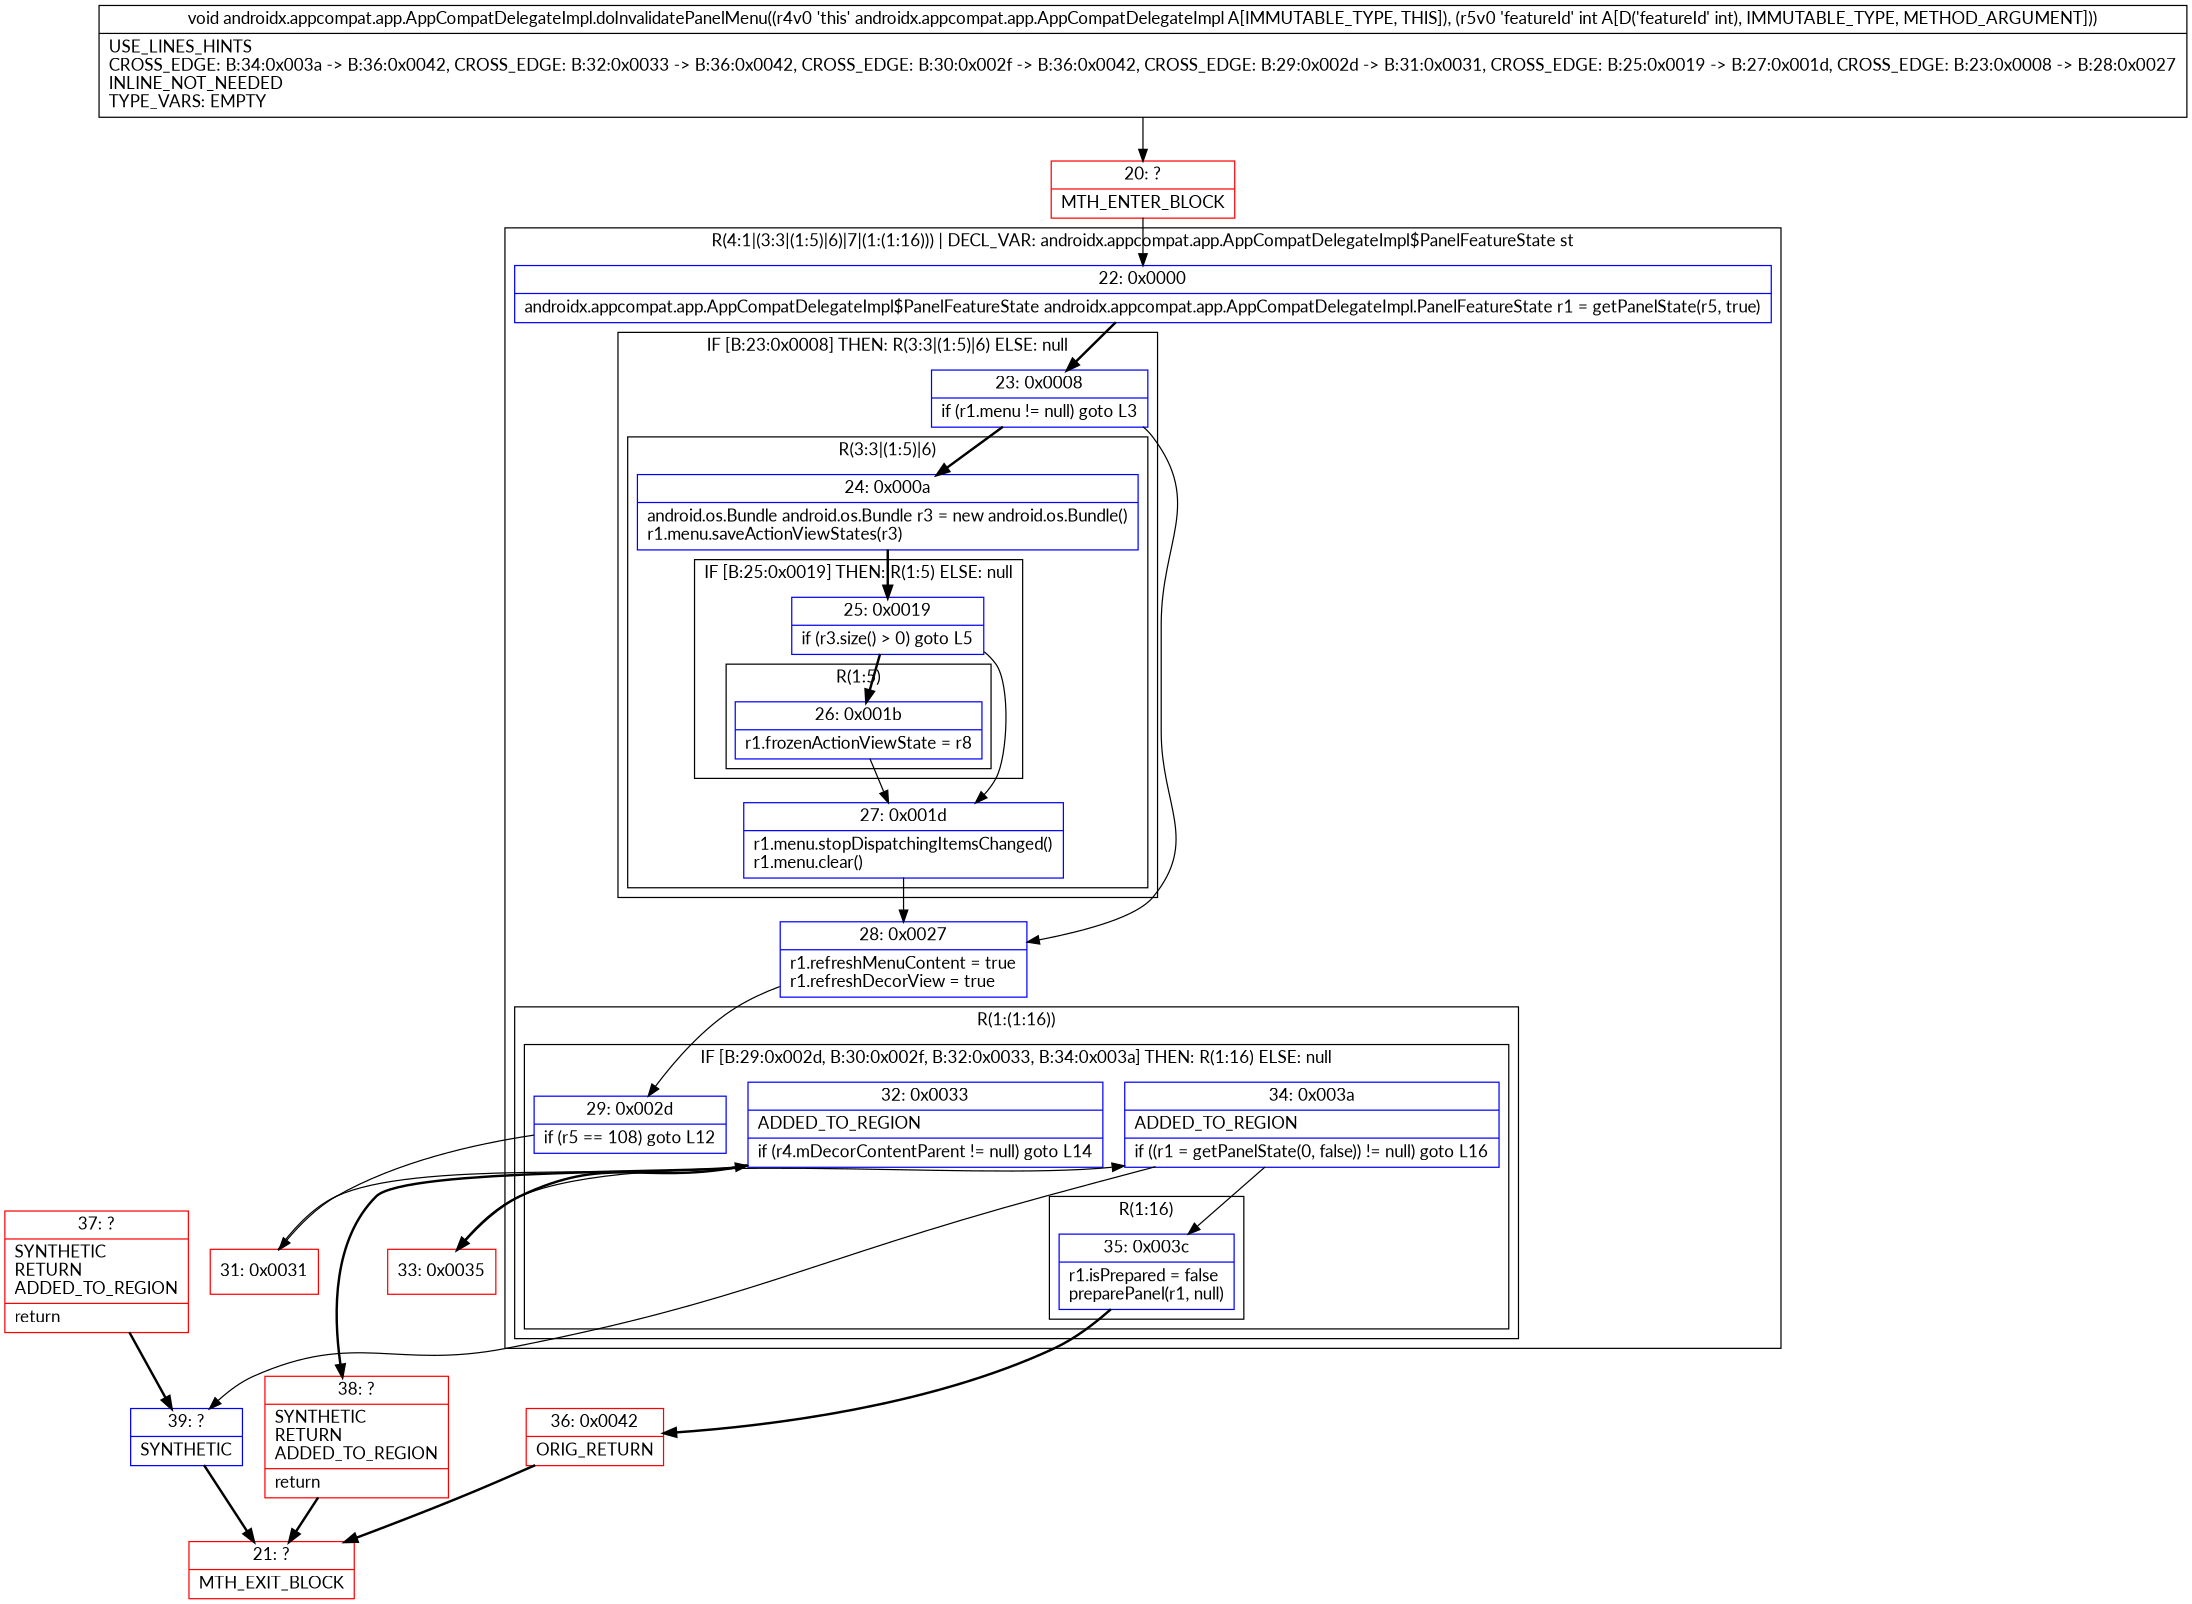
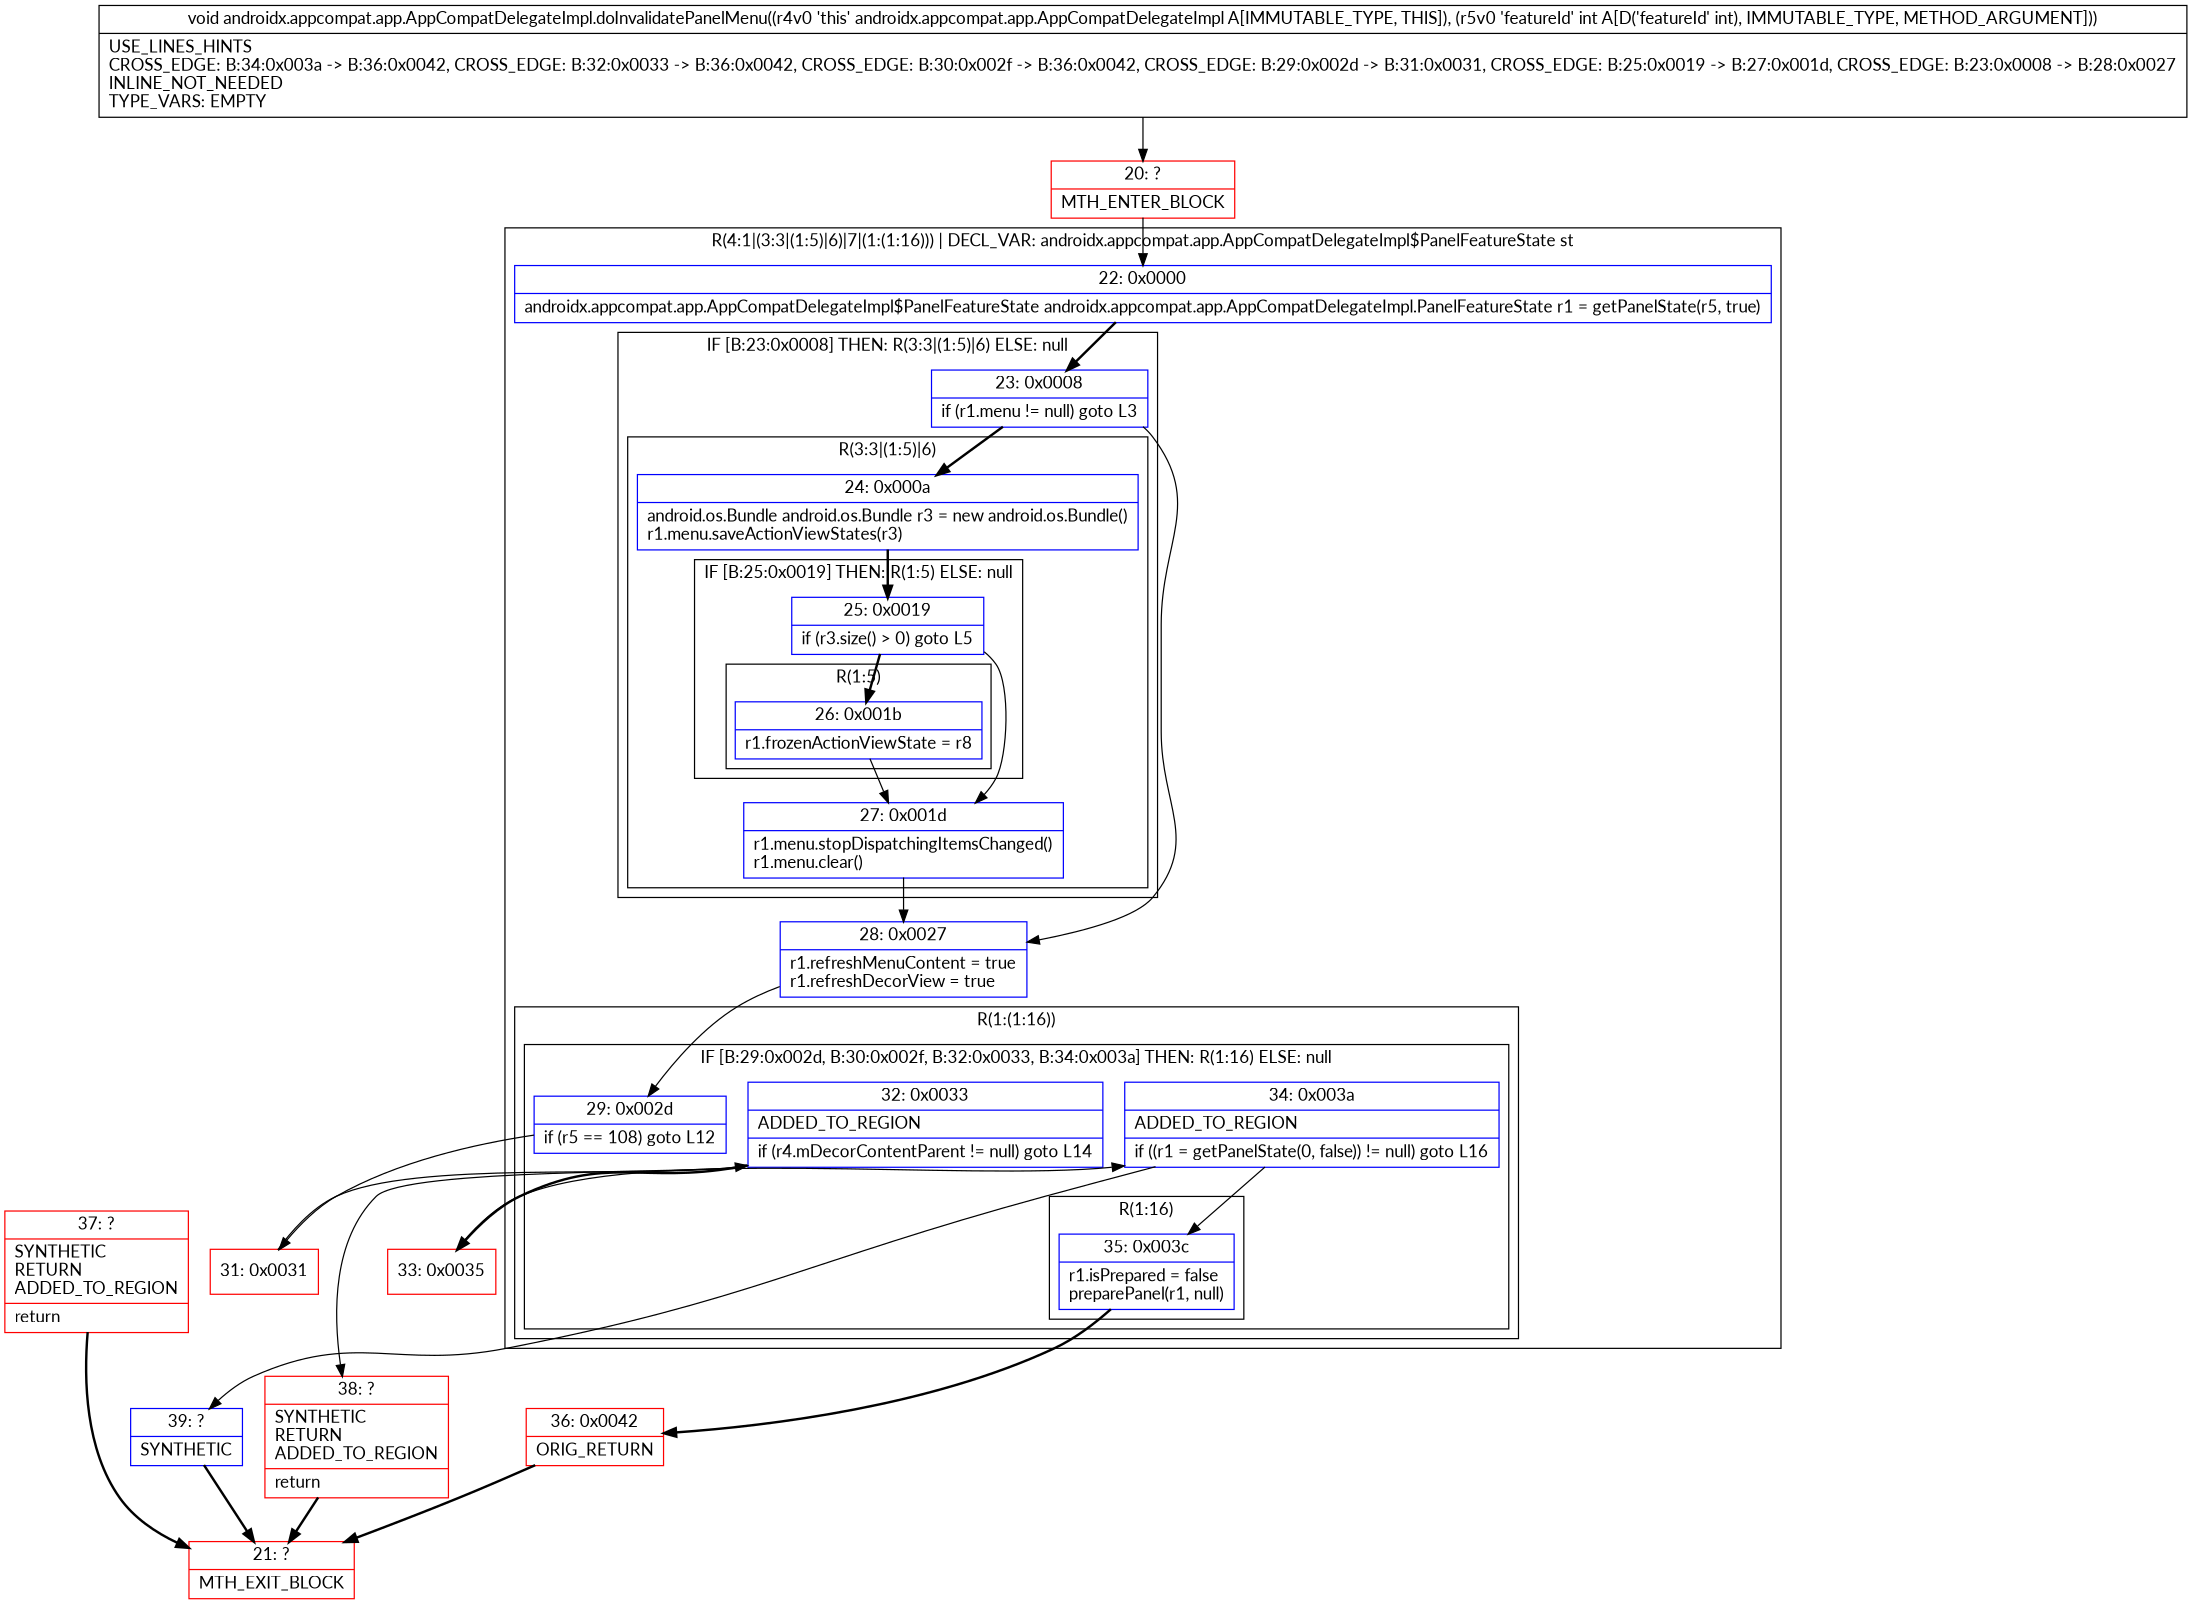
(390, 1191) -> (390, 1191)
(147, 1365) -> (98, 1454)
